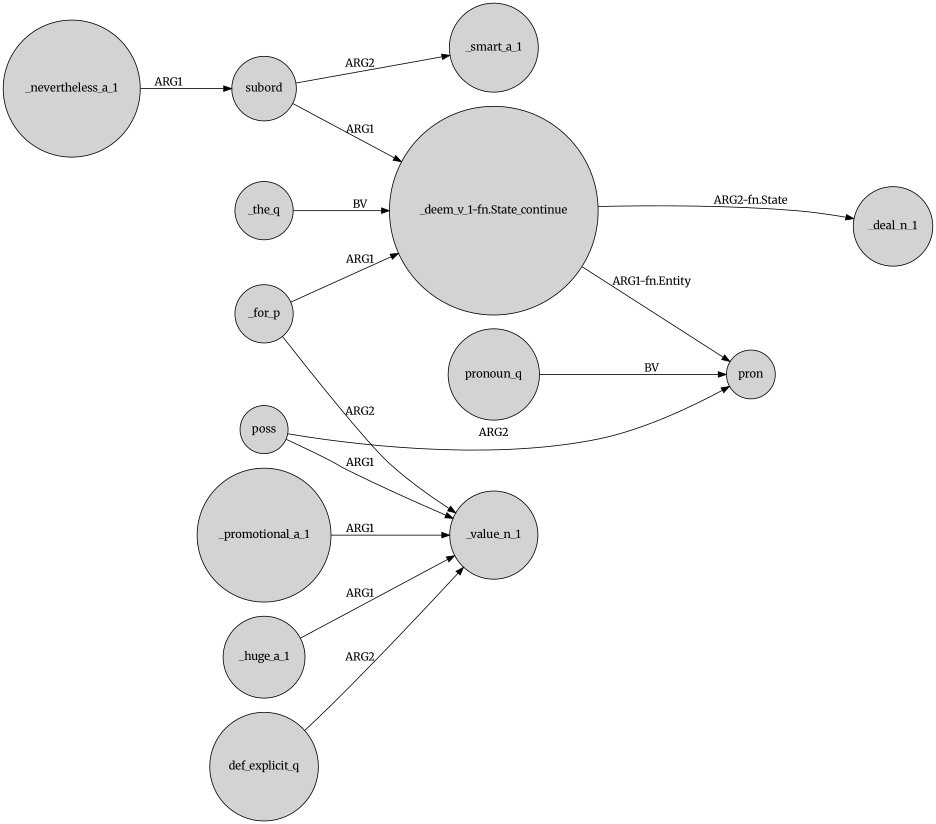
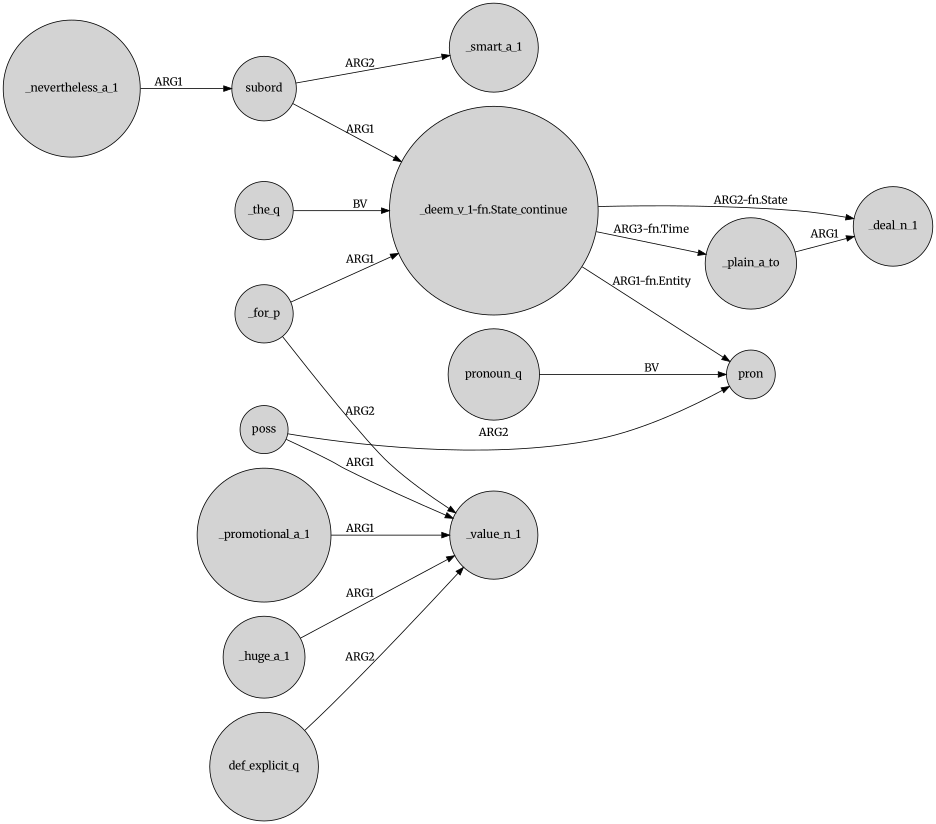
none -> (751, 263)
